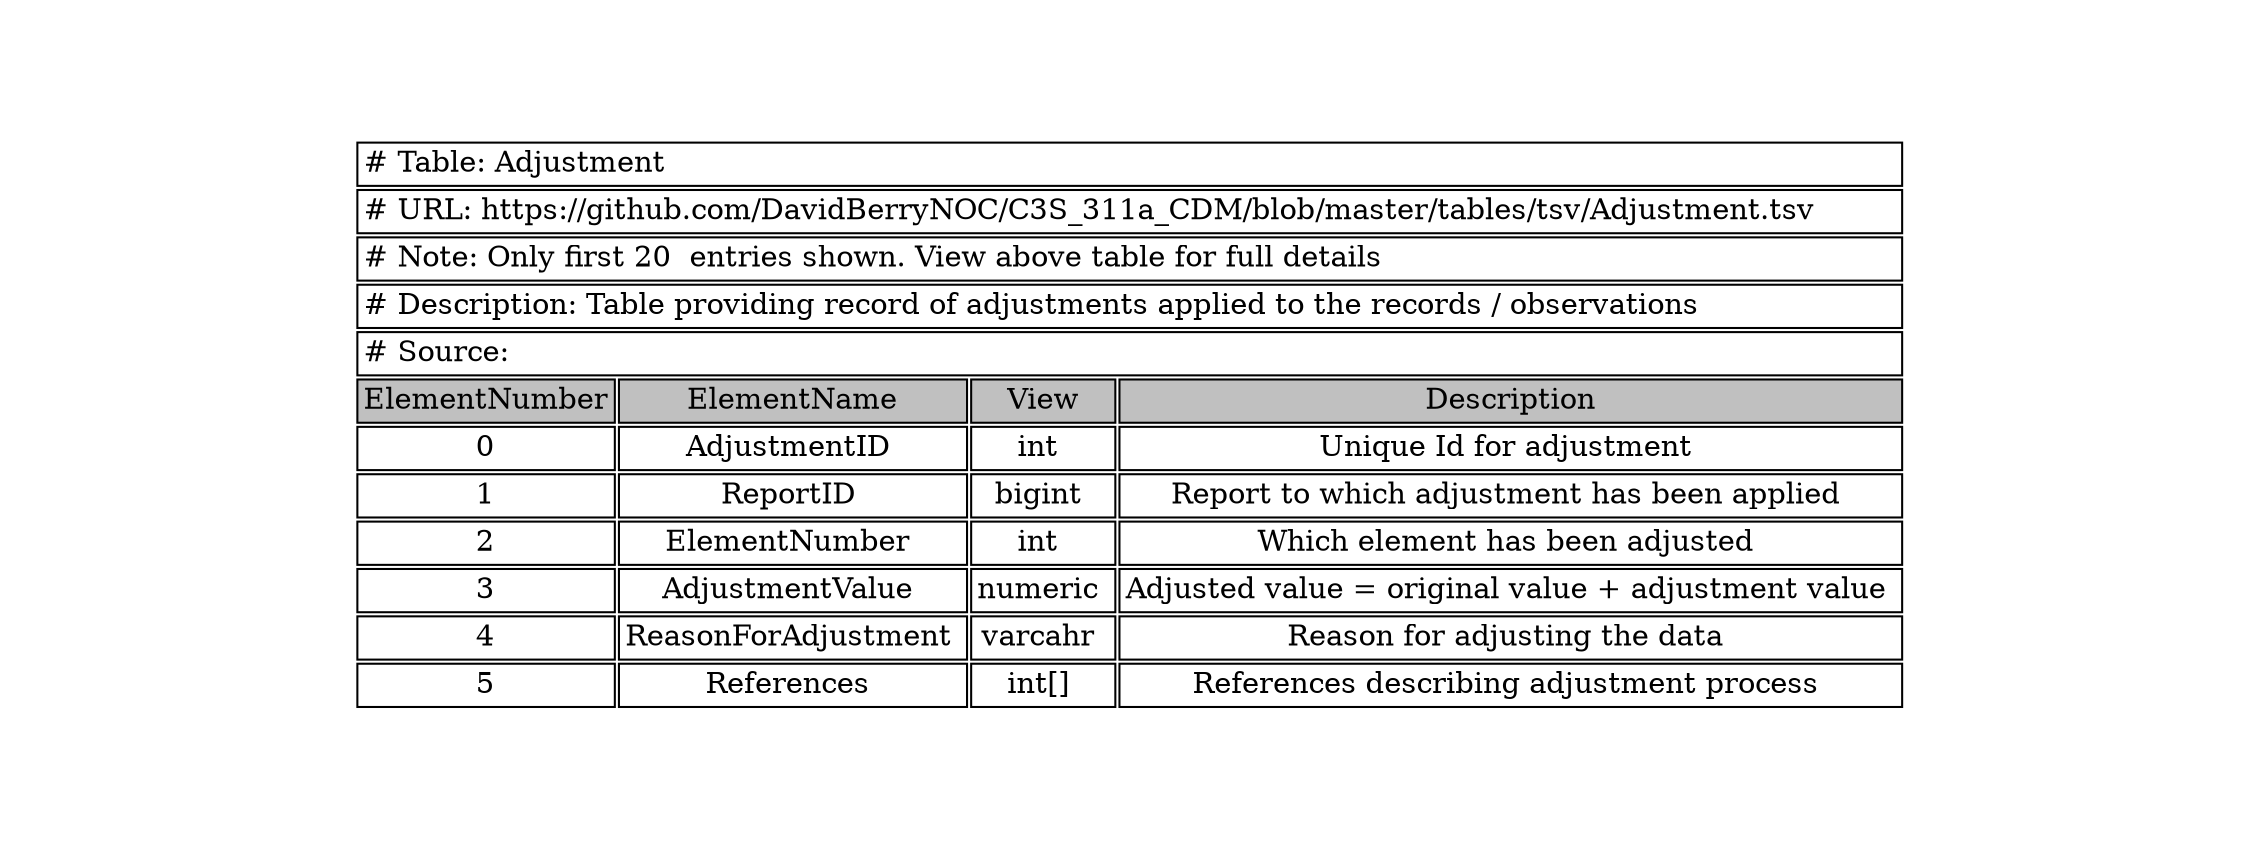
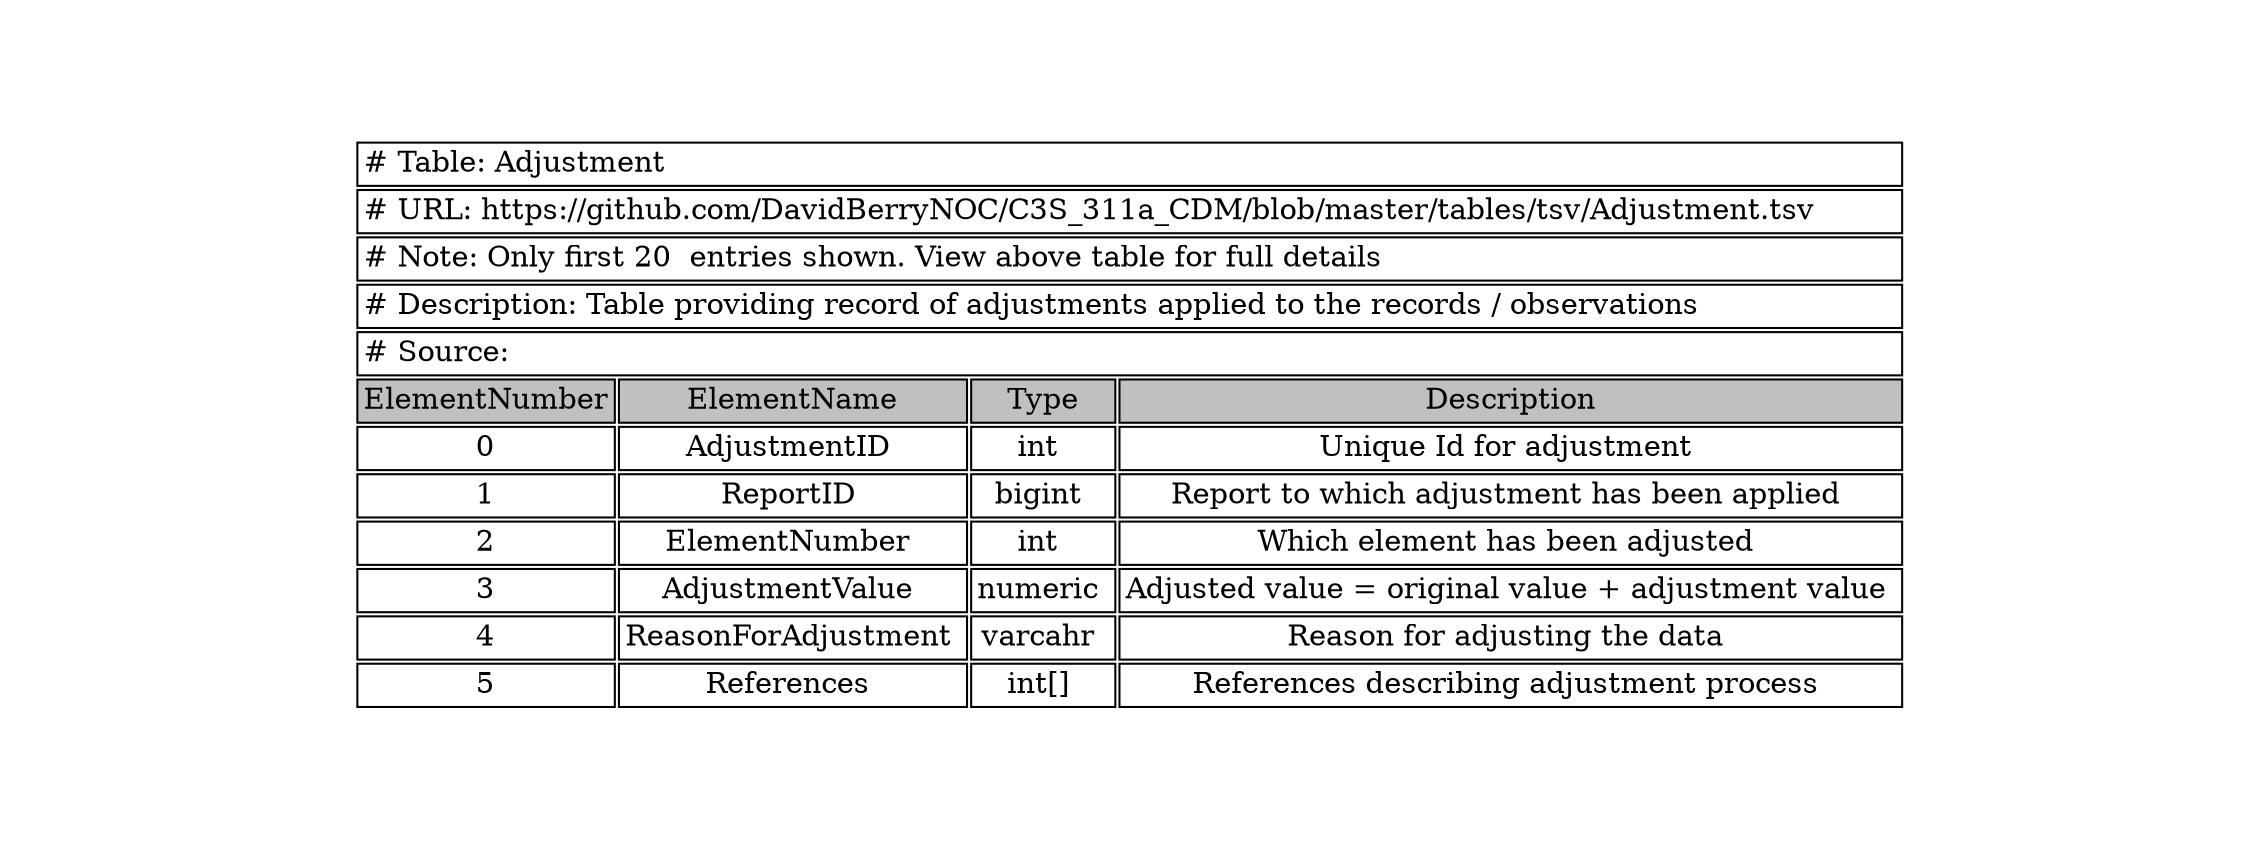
(1043, 400) -> (1043, 400)
